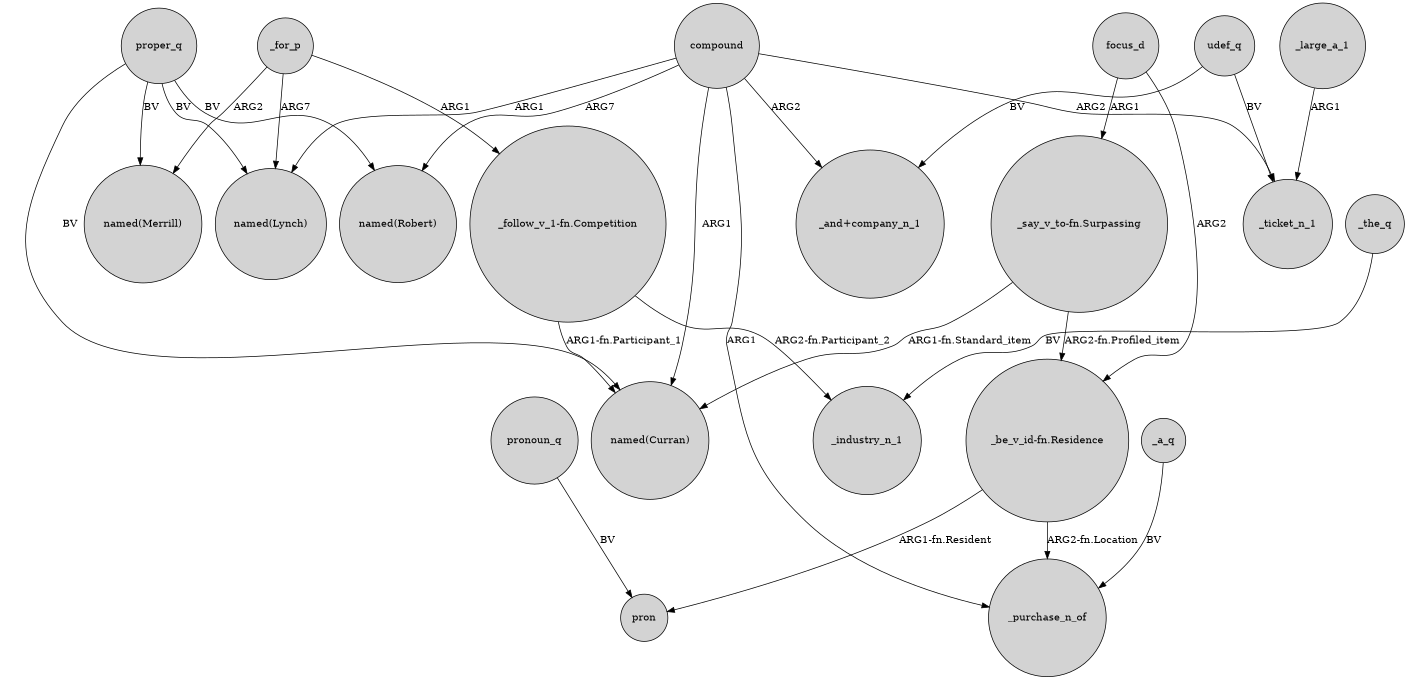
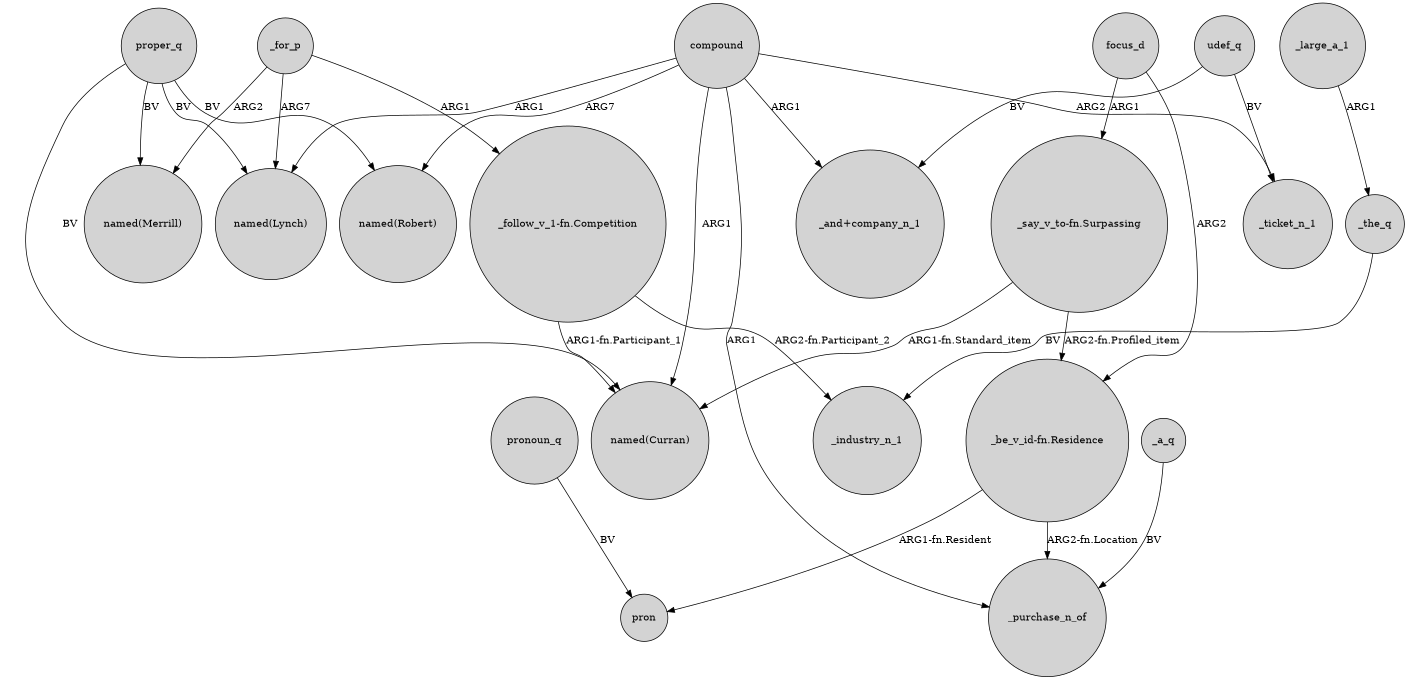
(786, 107) -> (786, 107)
(1306, 130) -> (1354, 137)
